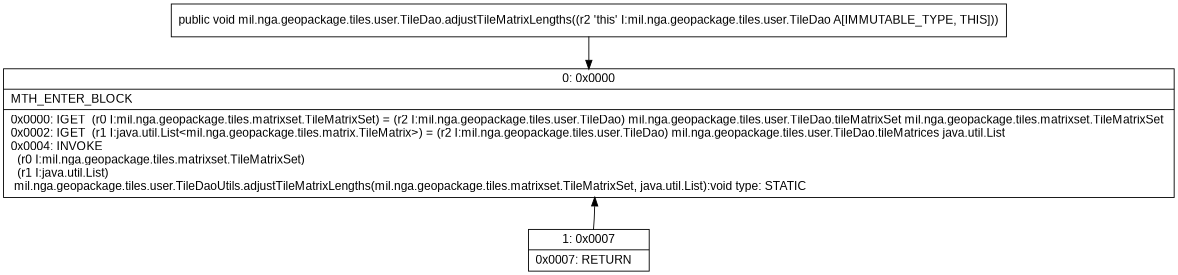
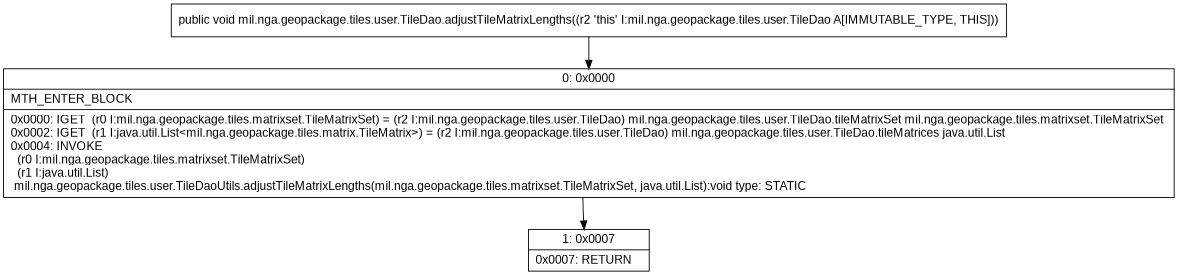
(594, 218) -> (583, 209)
